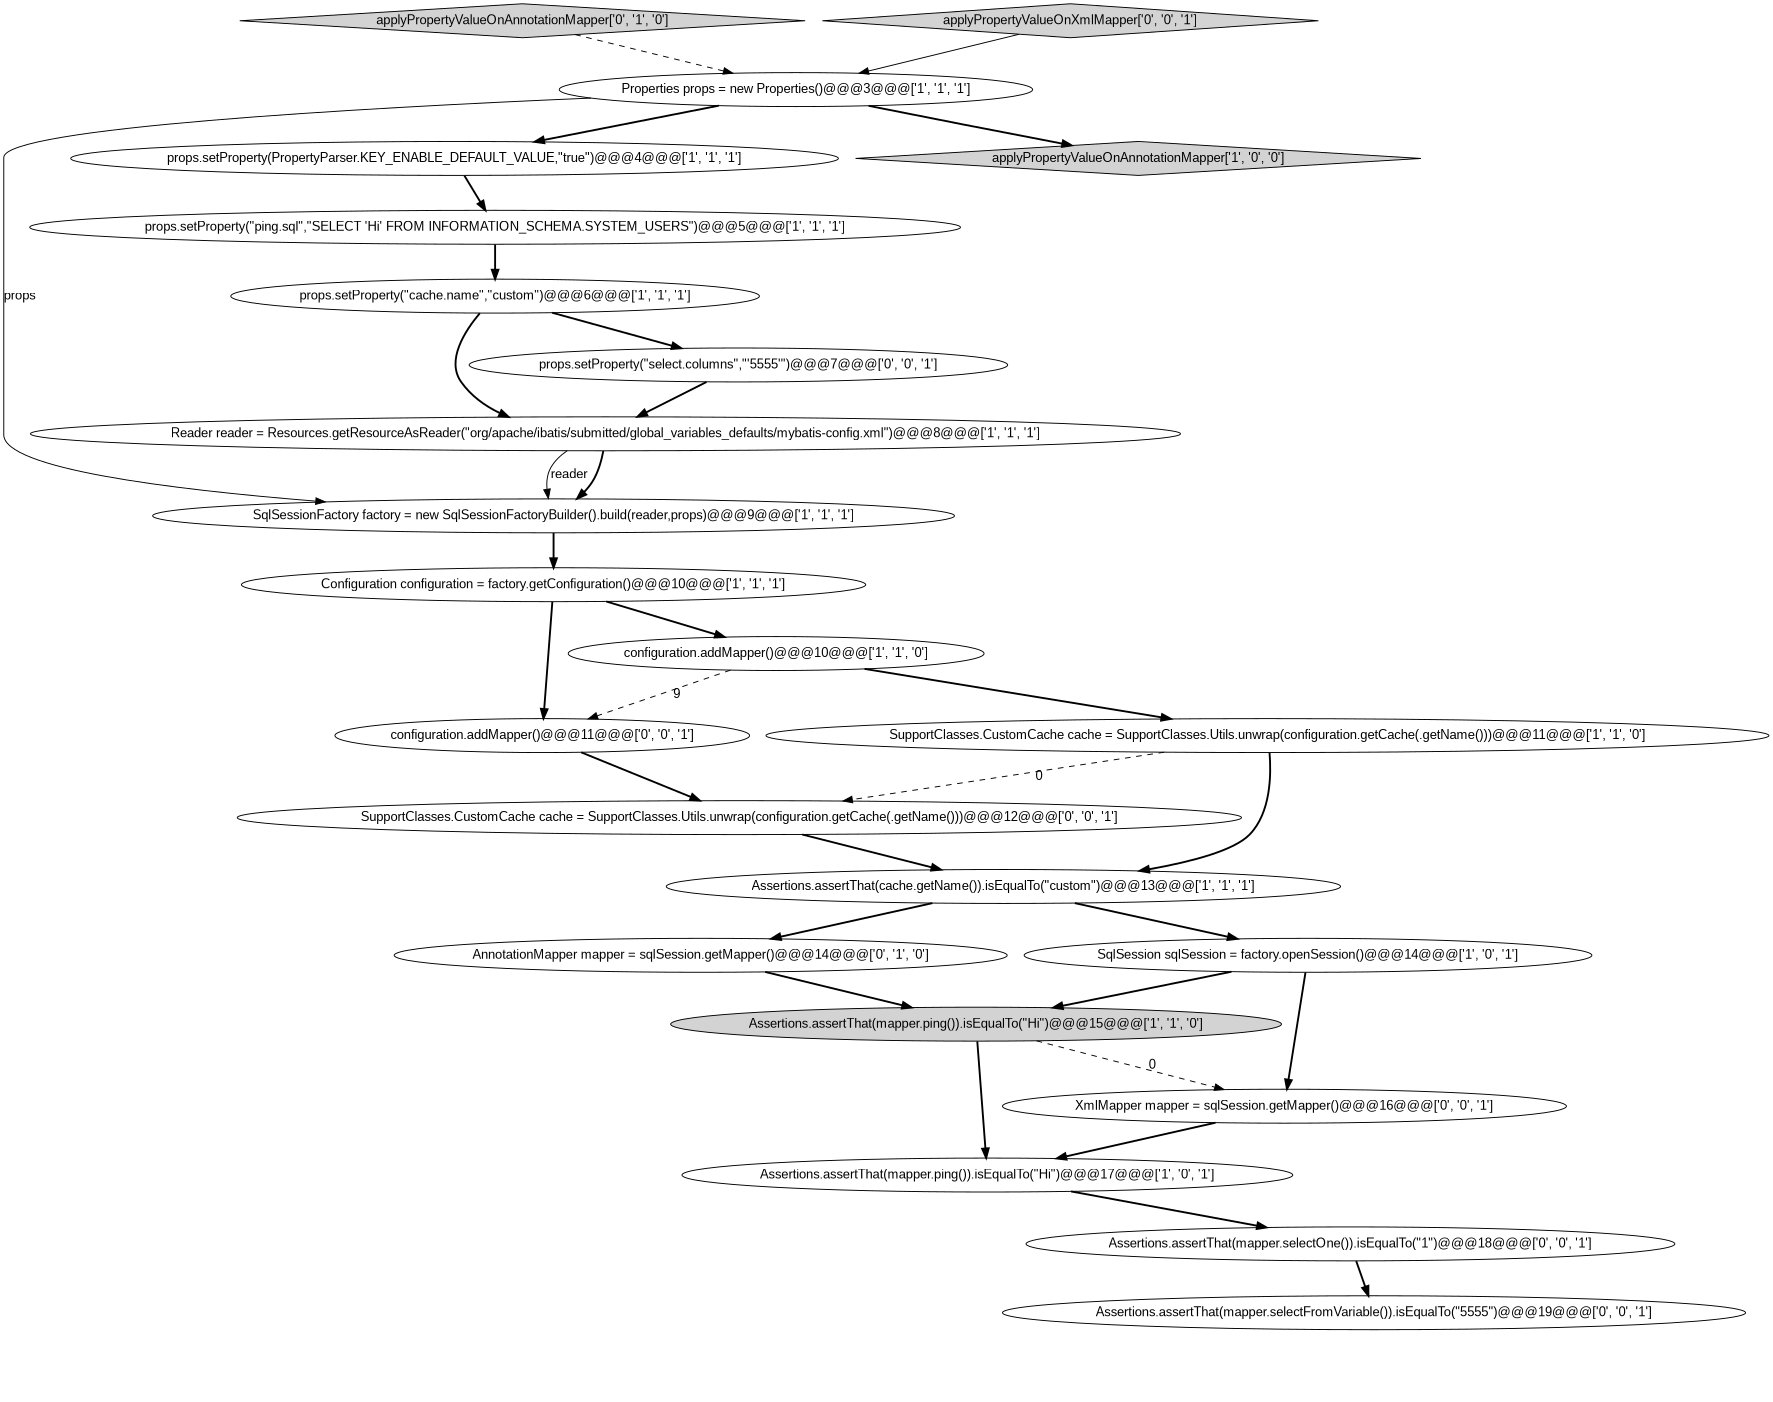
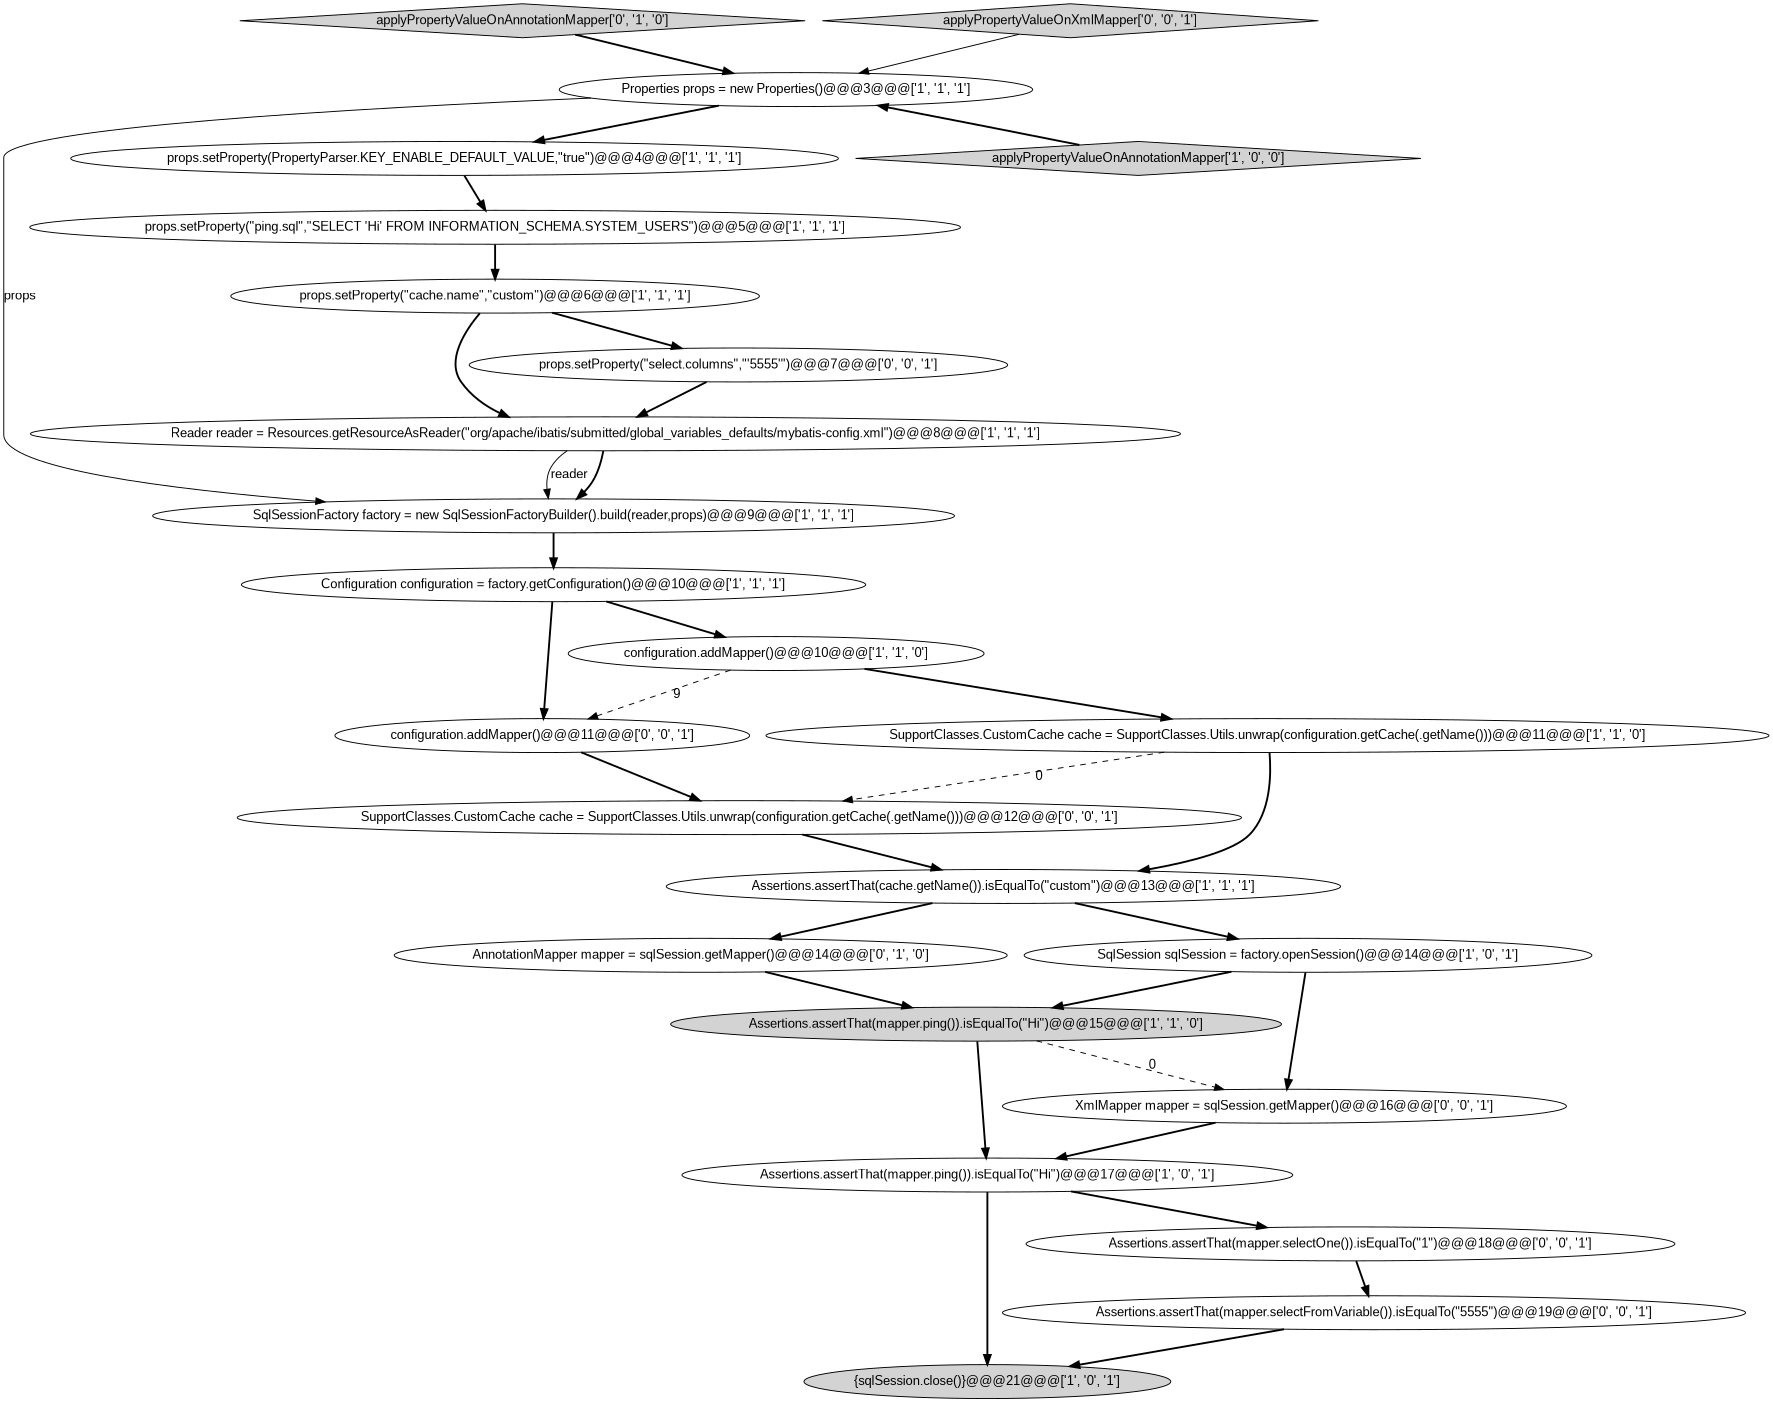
(649, 53) -> (649, 53)
(965, 125) -> (984, 126)
none -> (987, 1382)
